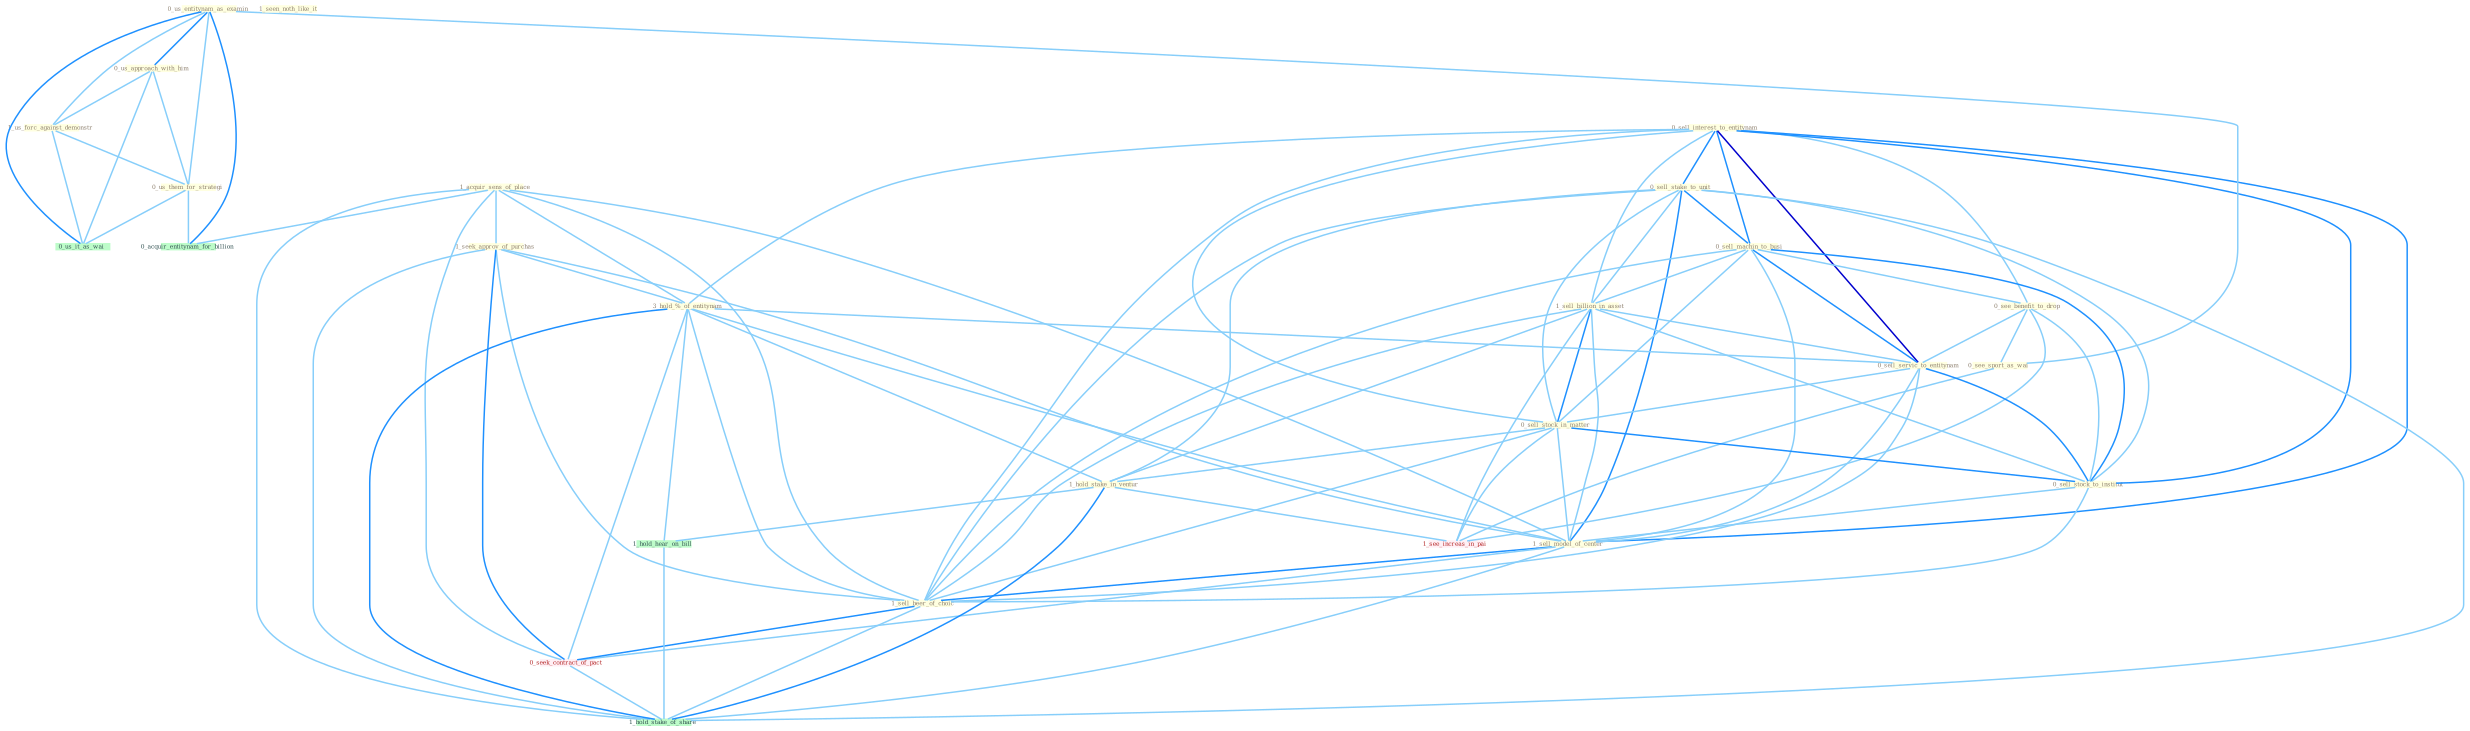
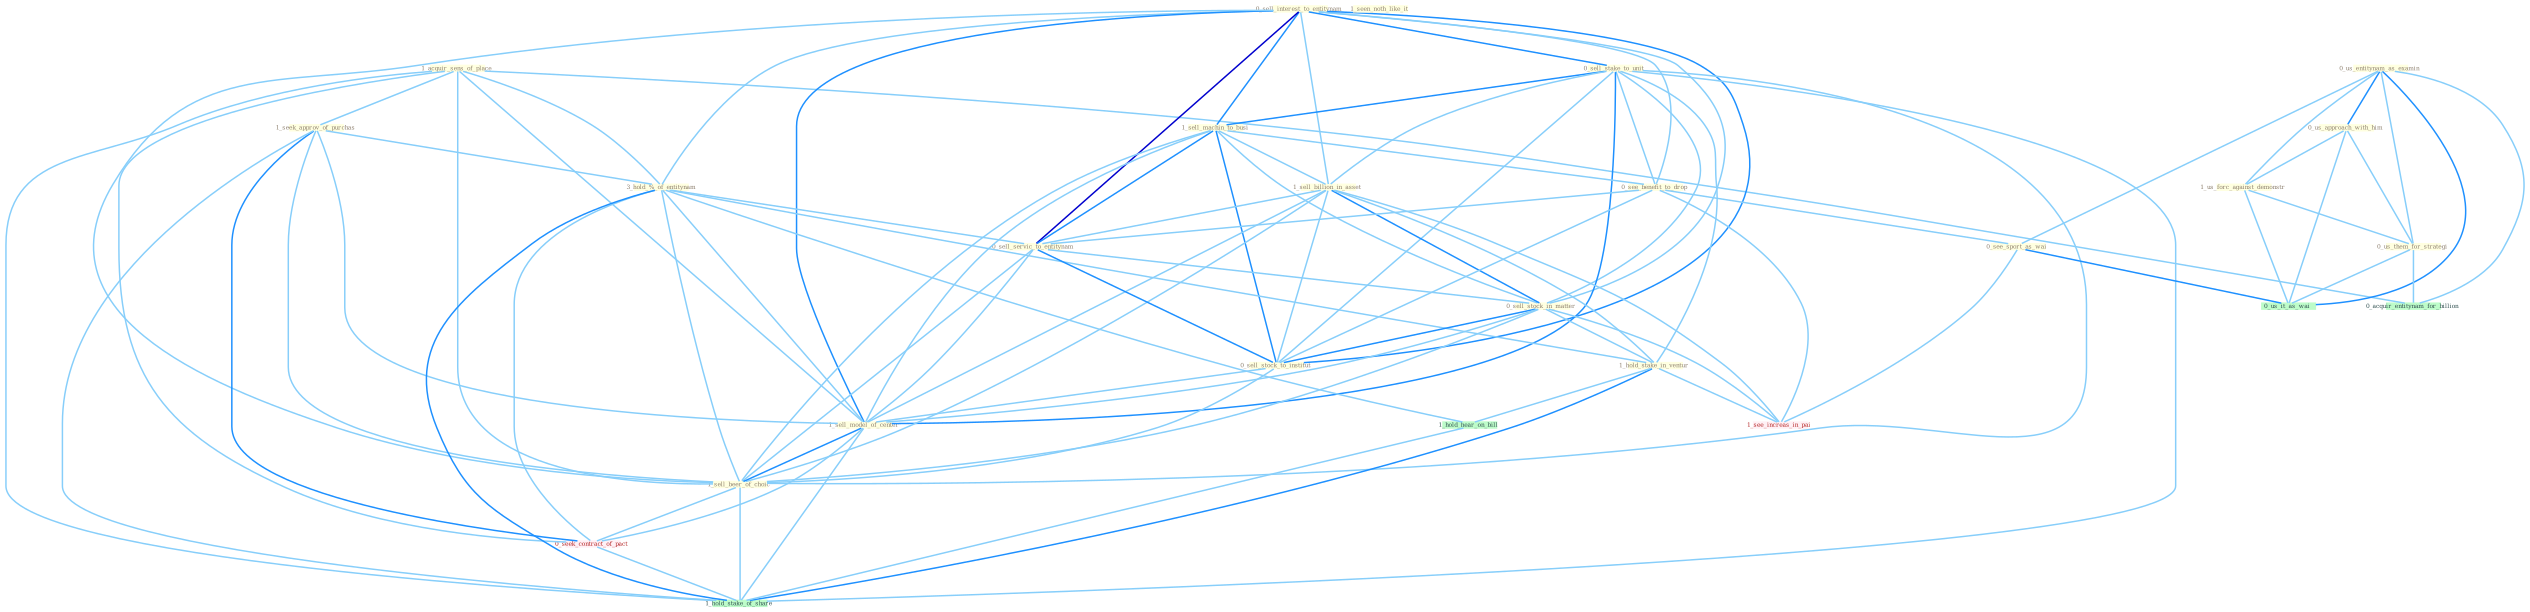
none -> (1635, 128)
(236, 133) -> (2523, 176)
(1750, 247) -> (1216, 128)
none -> (2153, 276)
(780, 628) -> (666, 514)
